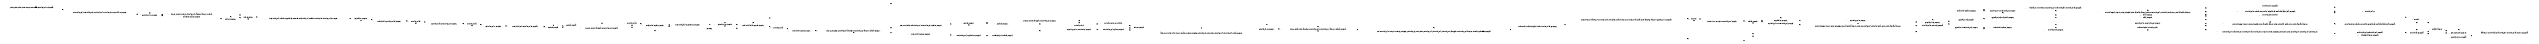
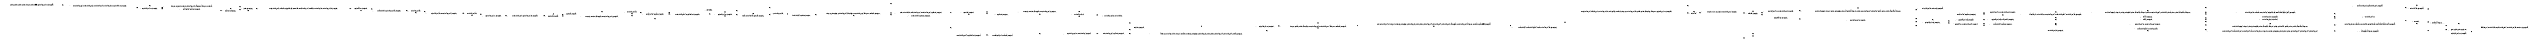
(1828, 18) -> (1874, 19)
